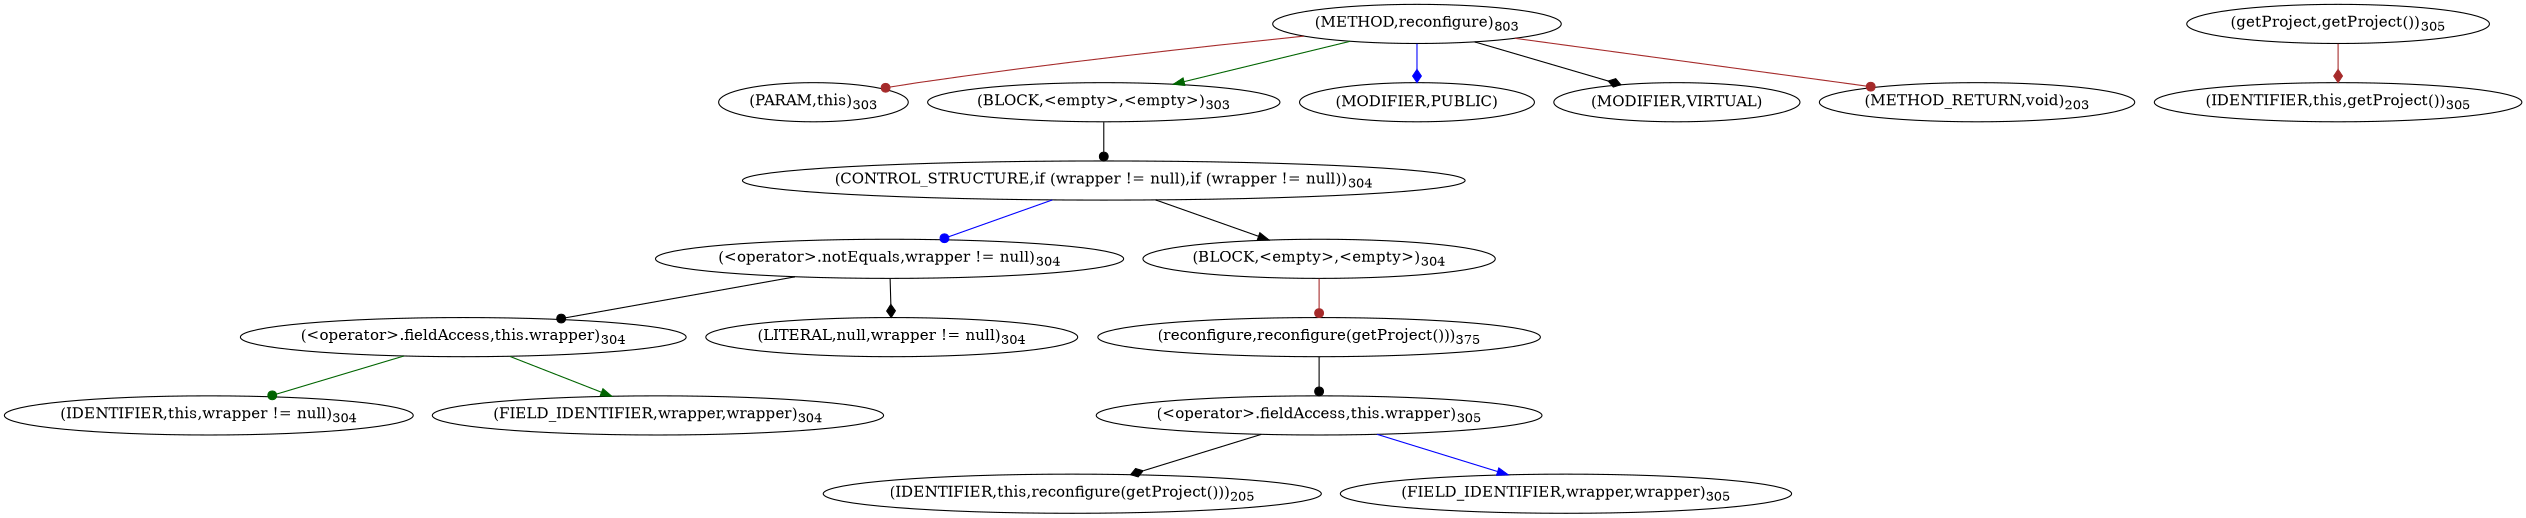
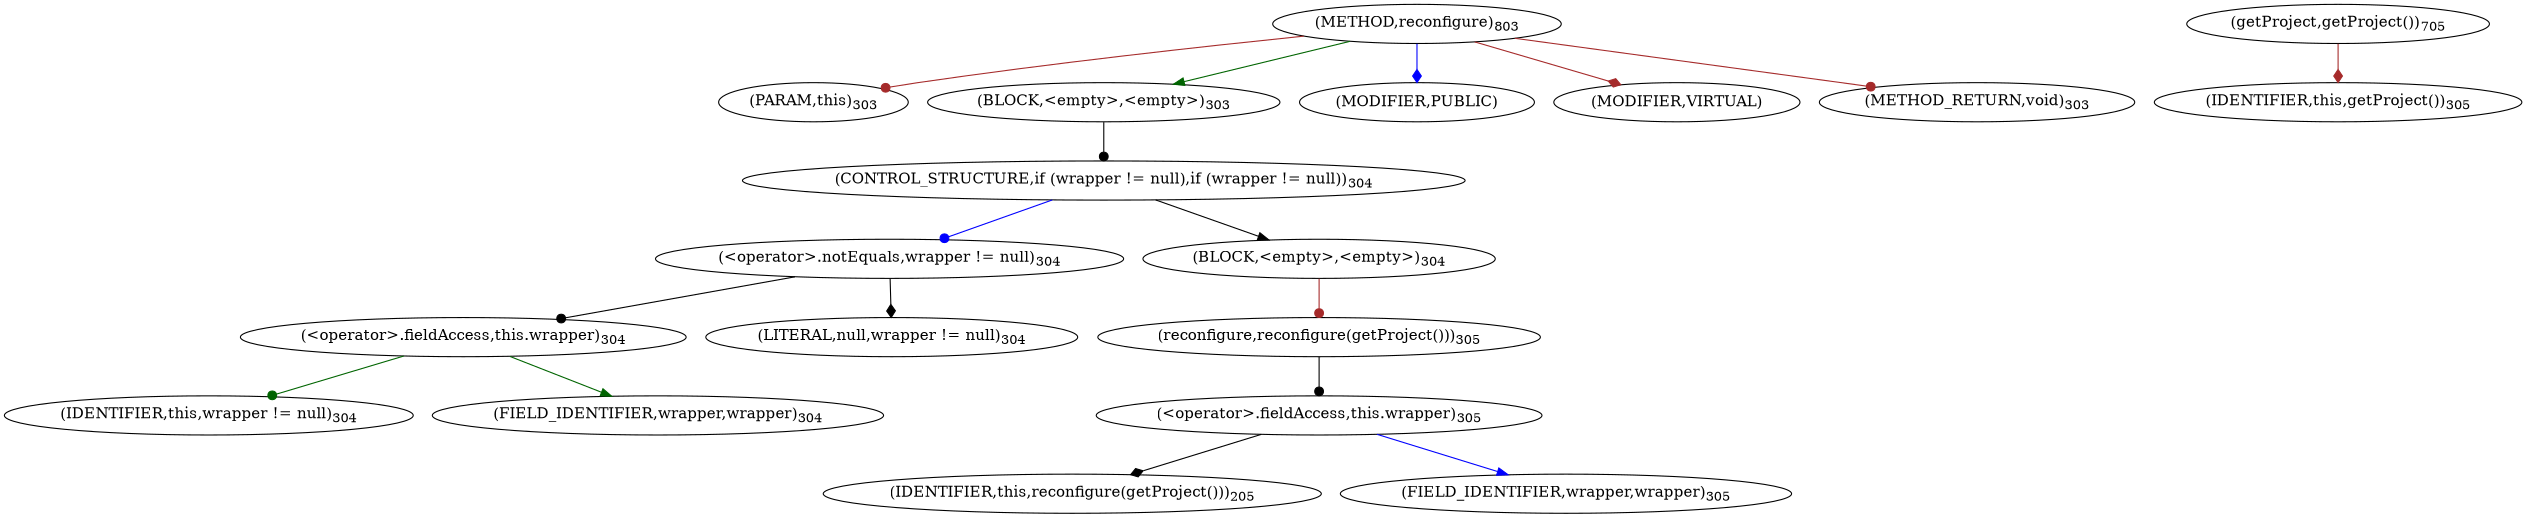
(2433, 22) -> (2433, 22)
(1541, 61) -> (1541, 61)
(2077, 101) -> (2077, 101)
(1468, 335) -> (1468, 335)
